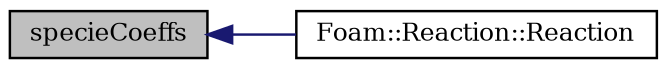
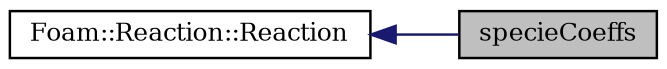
(264, 35) -> (428, 35)
